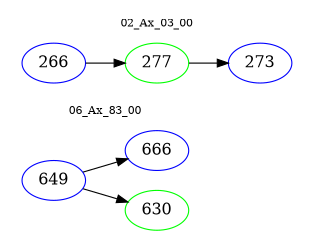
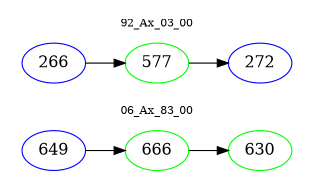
(157, 24) -> (157, 24)
(157, 63) -> (157, 63)
(260, 63) -> (260, 63)
(157, 151) -> (157, 151)
(100, 194) -> (203, 151)
